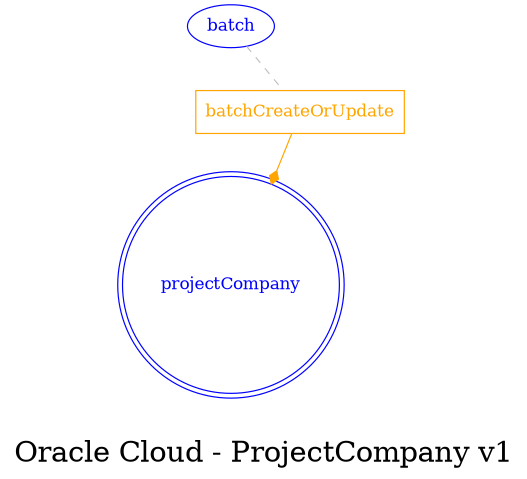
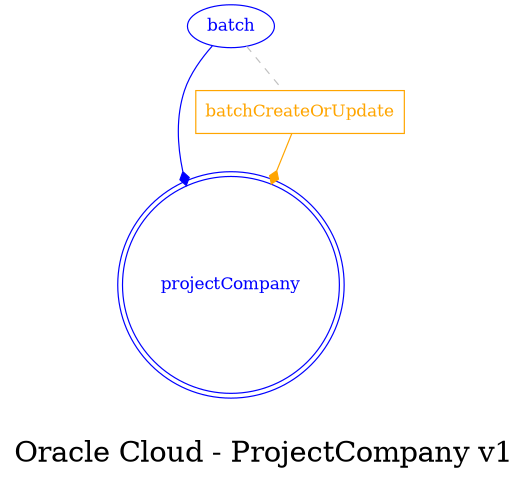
none -> (181, 105)
